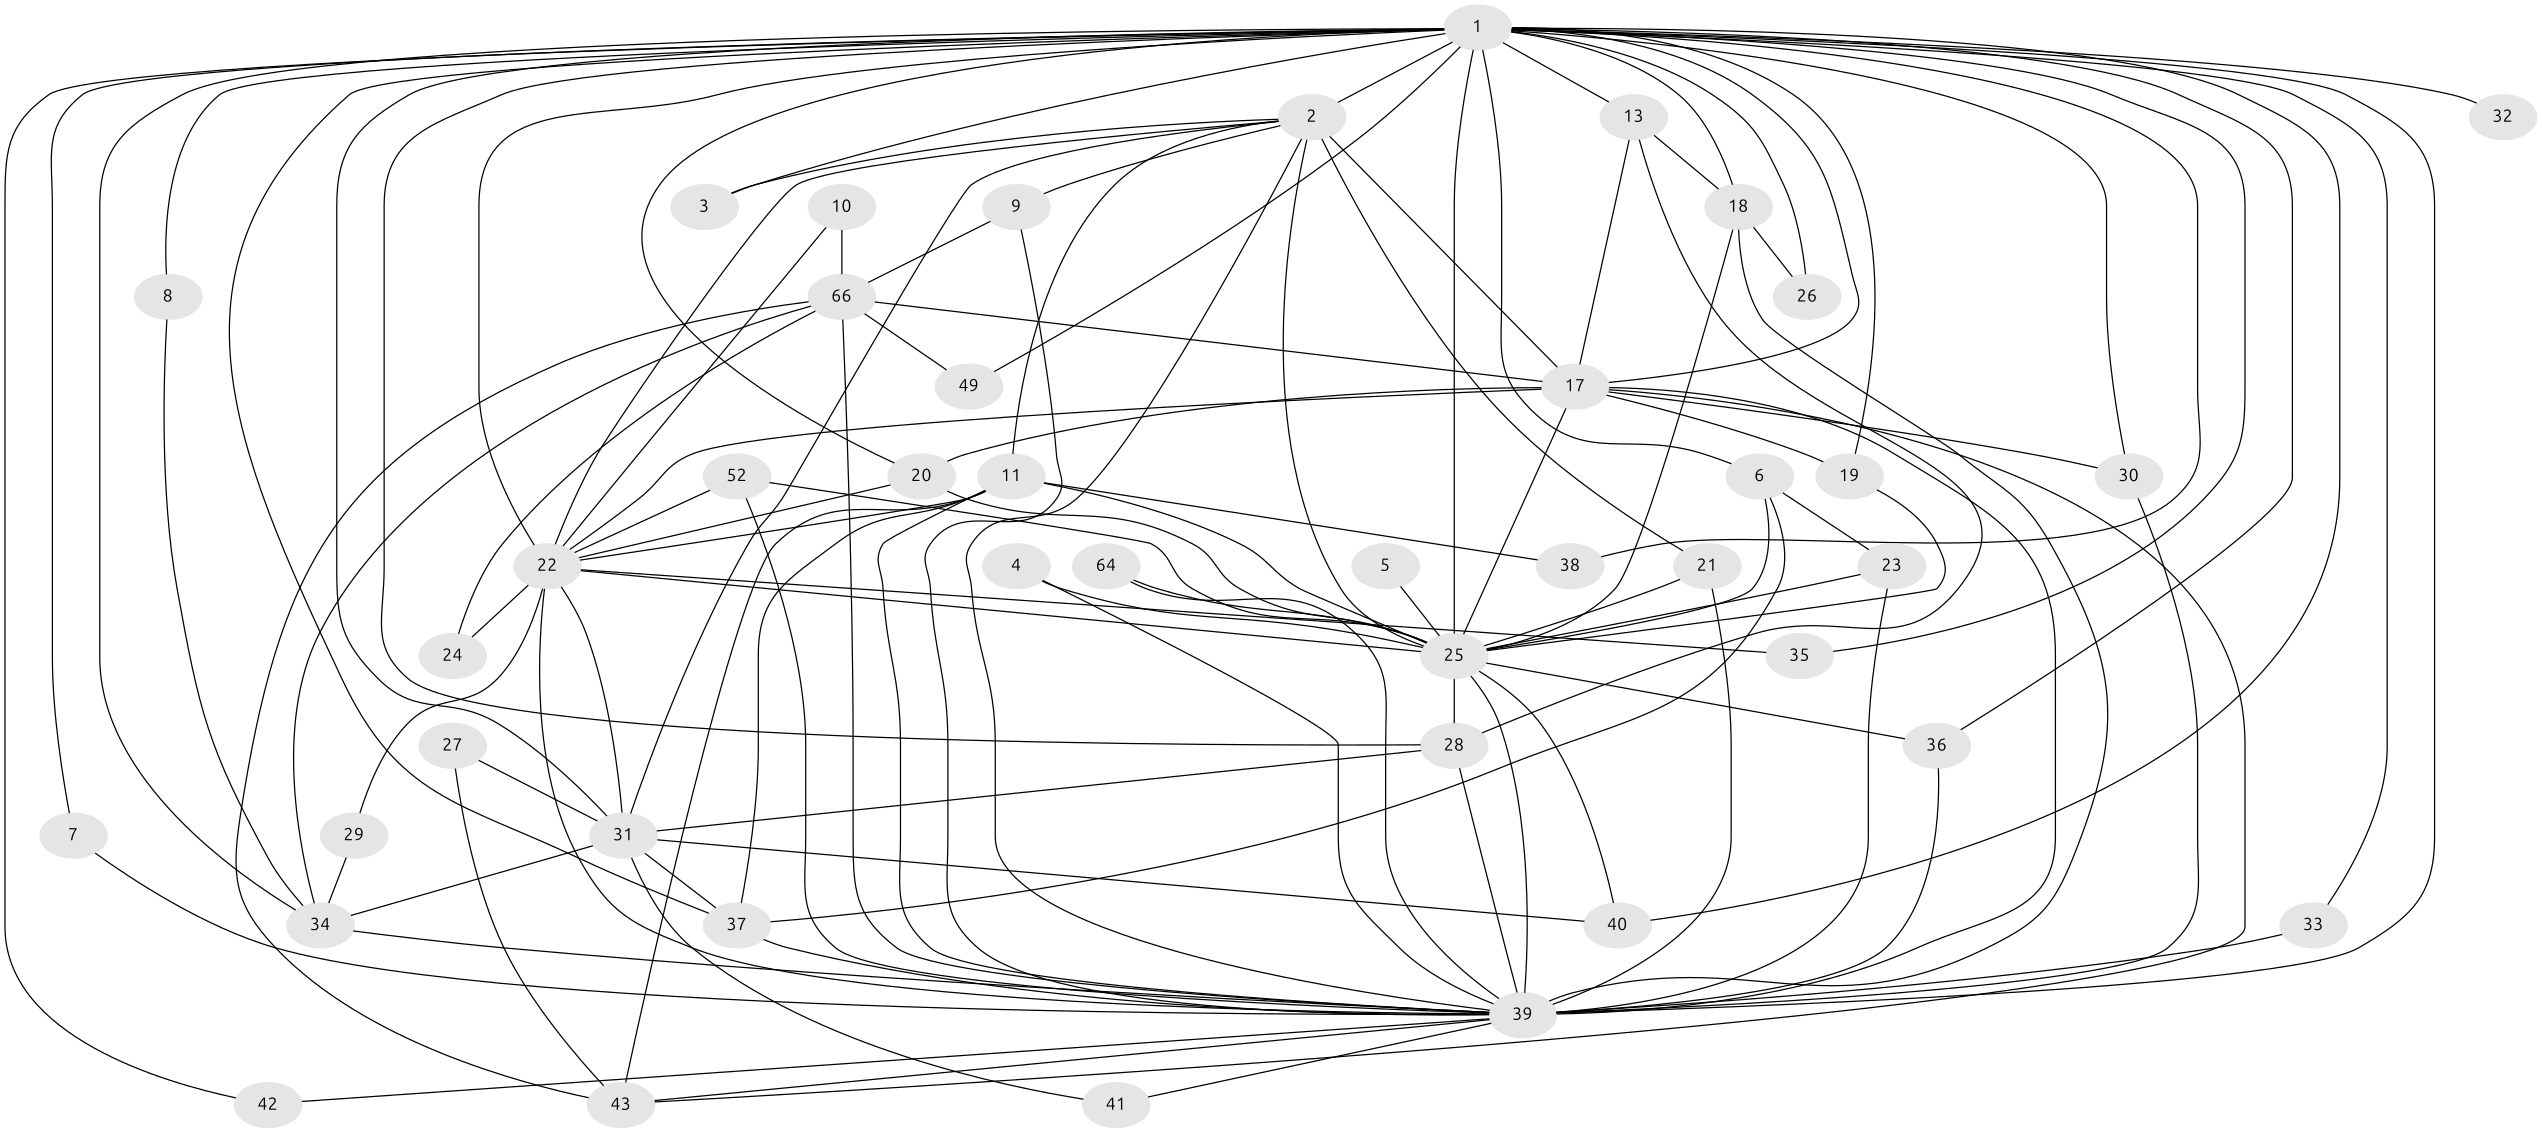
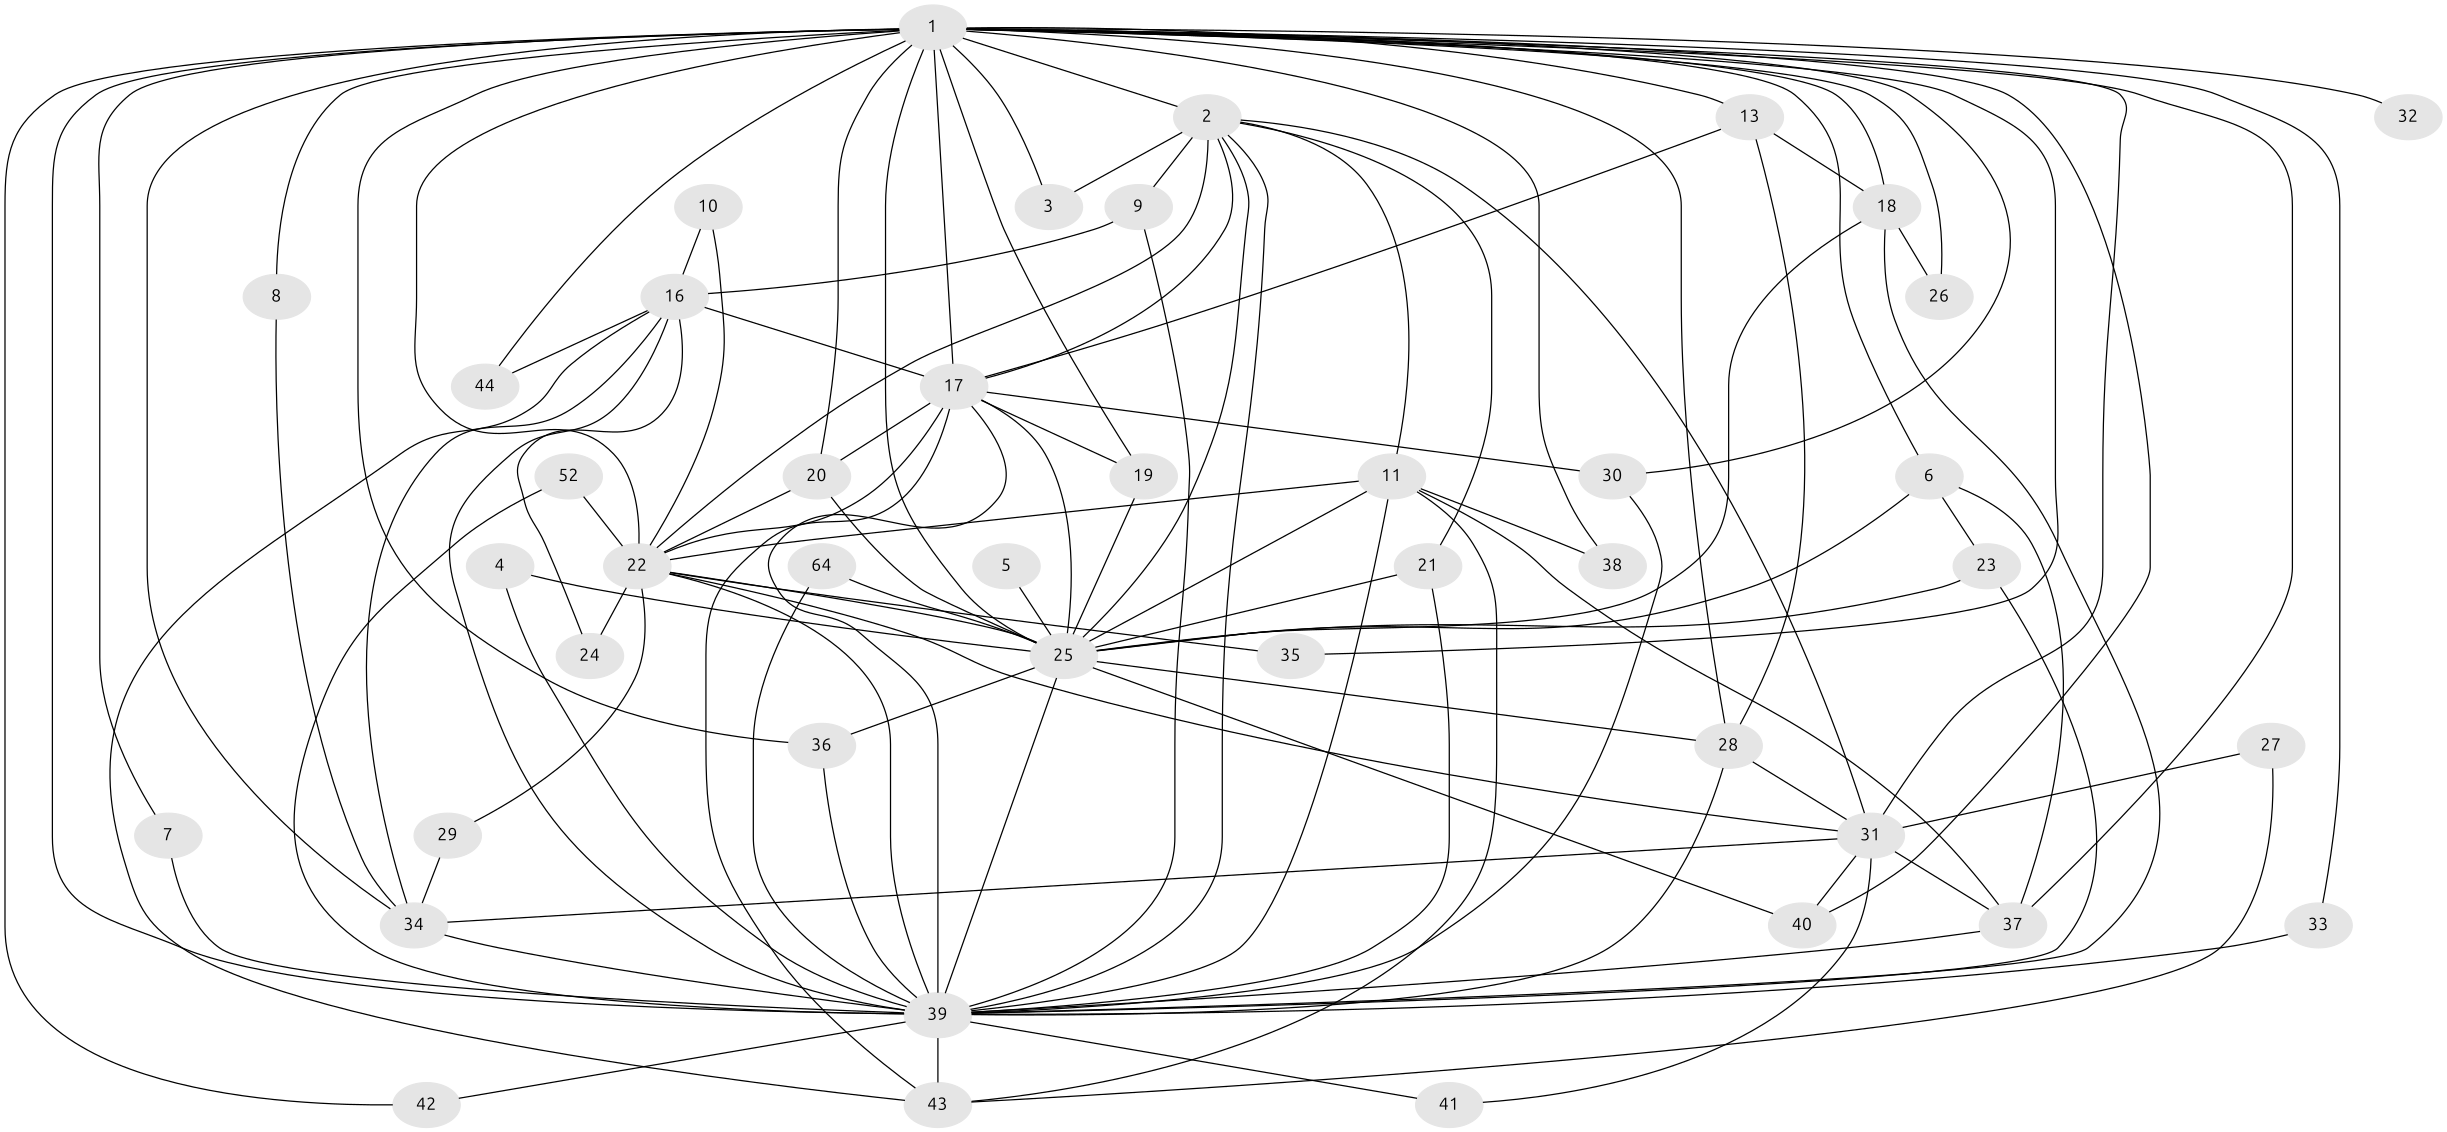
(842, 297) -> (675, 297)
(969, 387) -> (485, 387)
(1111, 536) -> none
